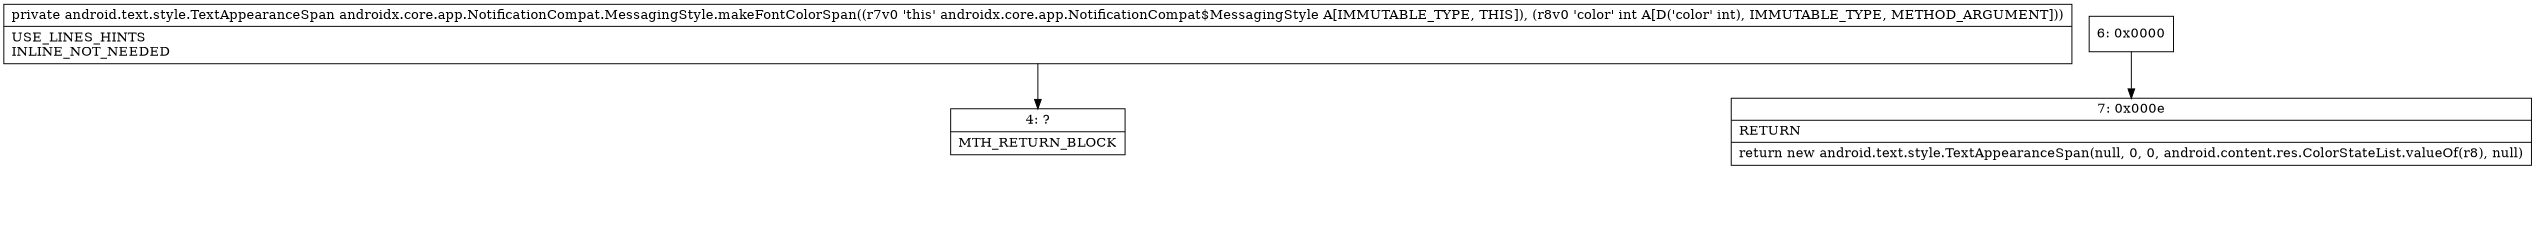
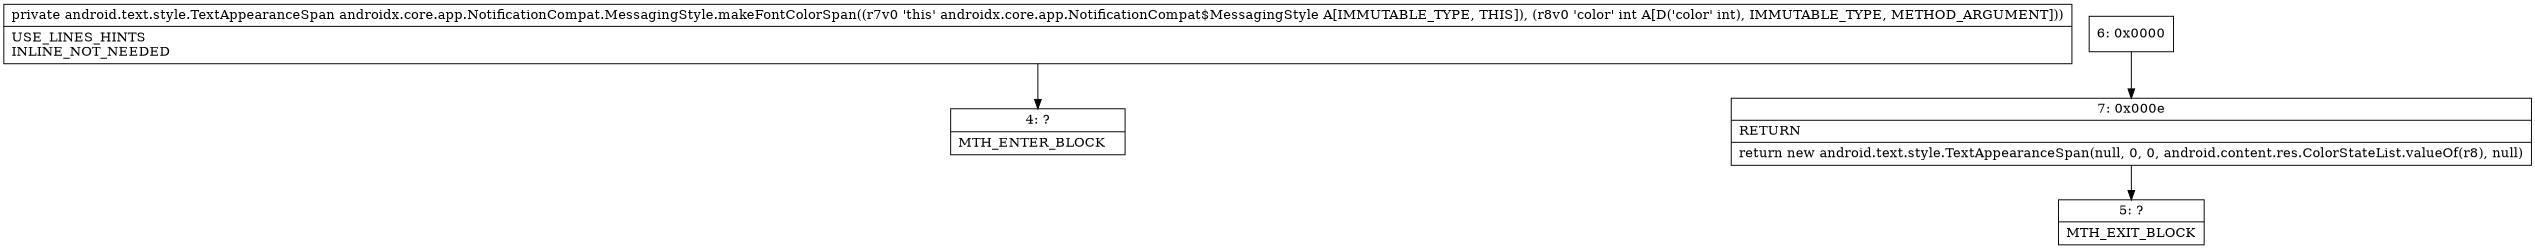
(1038, 143) -> (1032, 143)
none -> (2131, 222)
